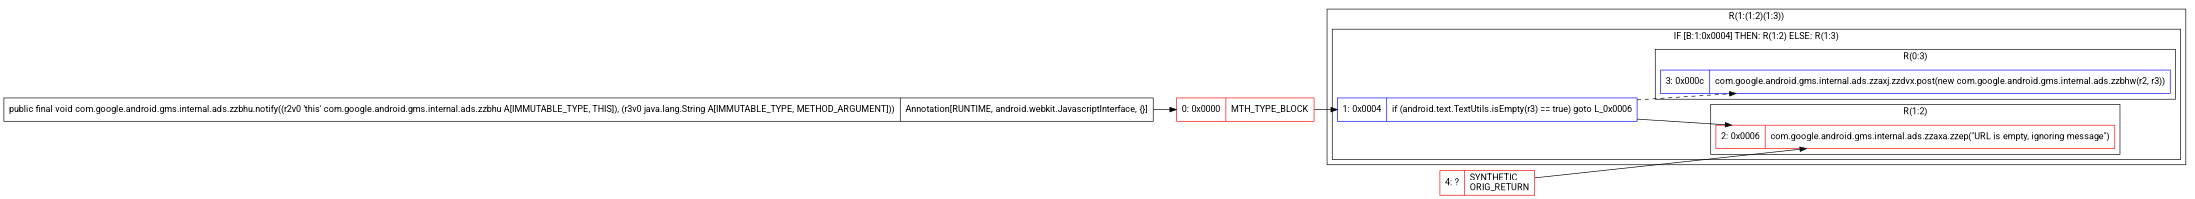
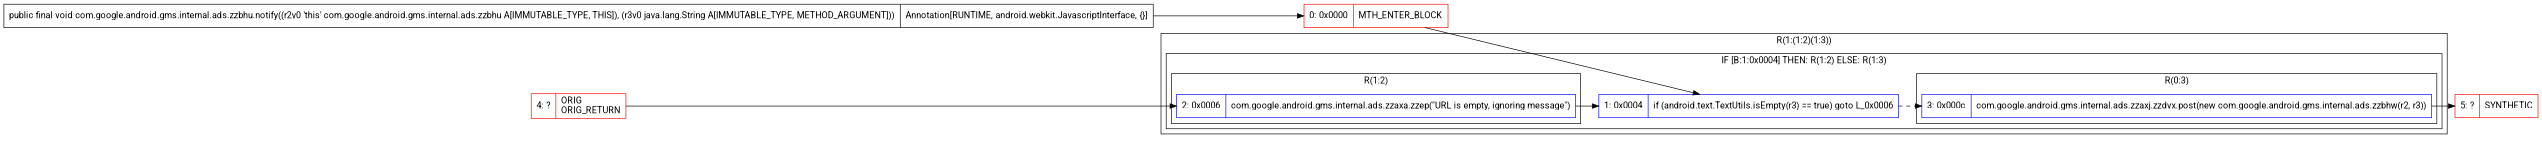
none -> (2497, 106)
(1270, 109) -> (1401, 16)
(1681, 122) -> (1585, 106)
(1915, 137) -> (1376, 106)
(1494, 178) -> (572, 101)
